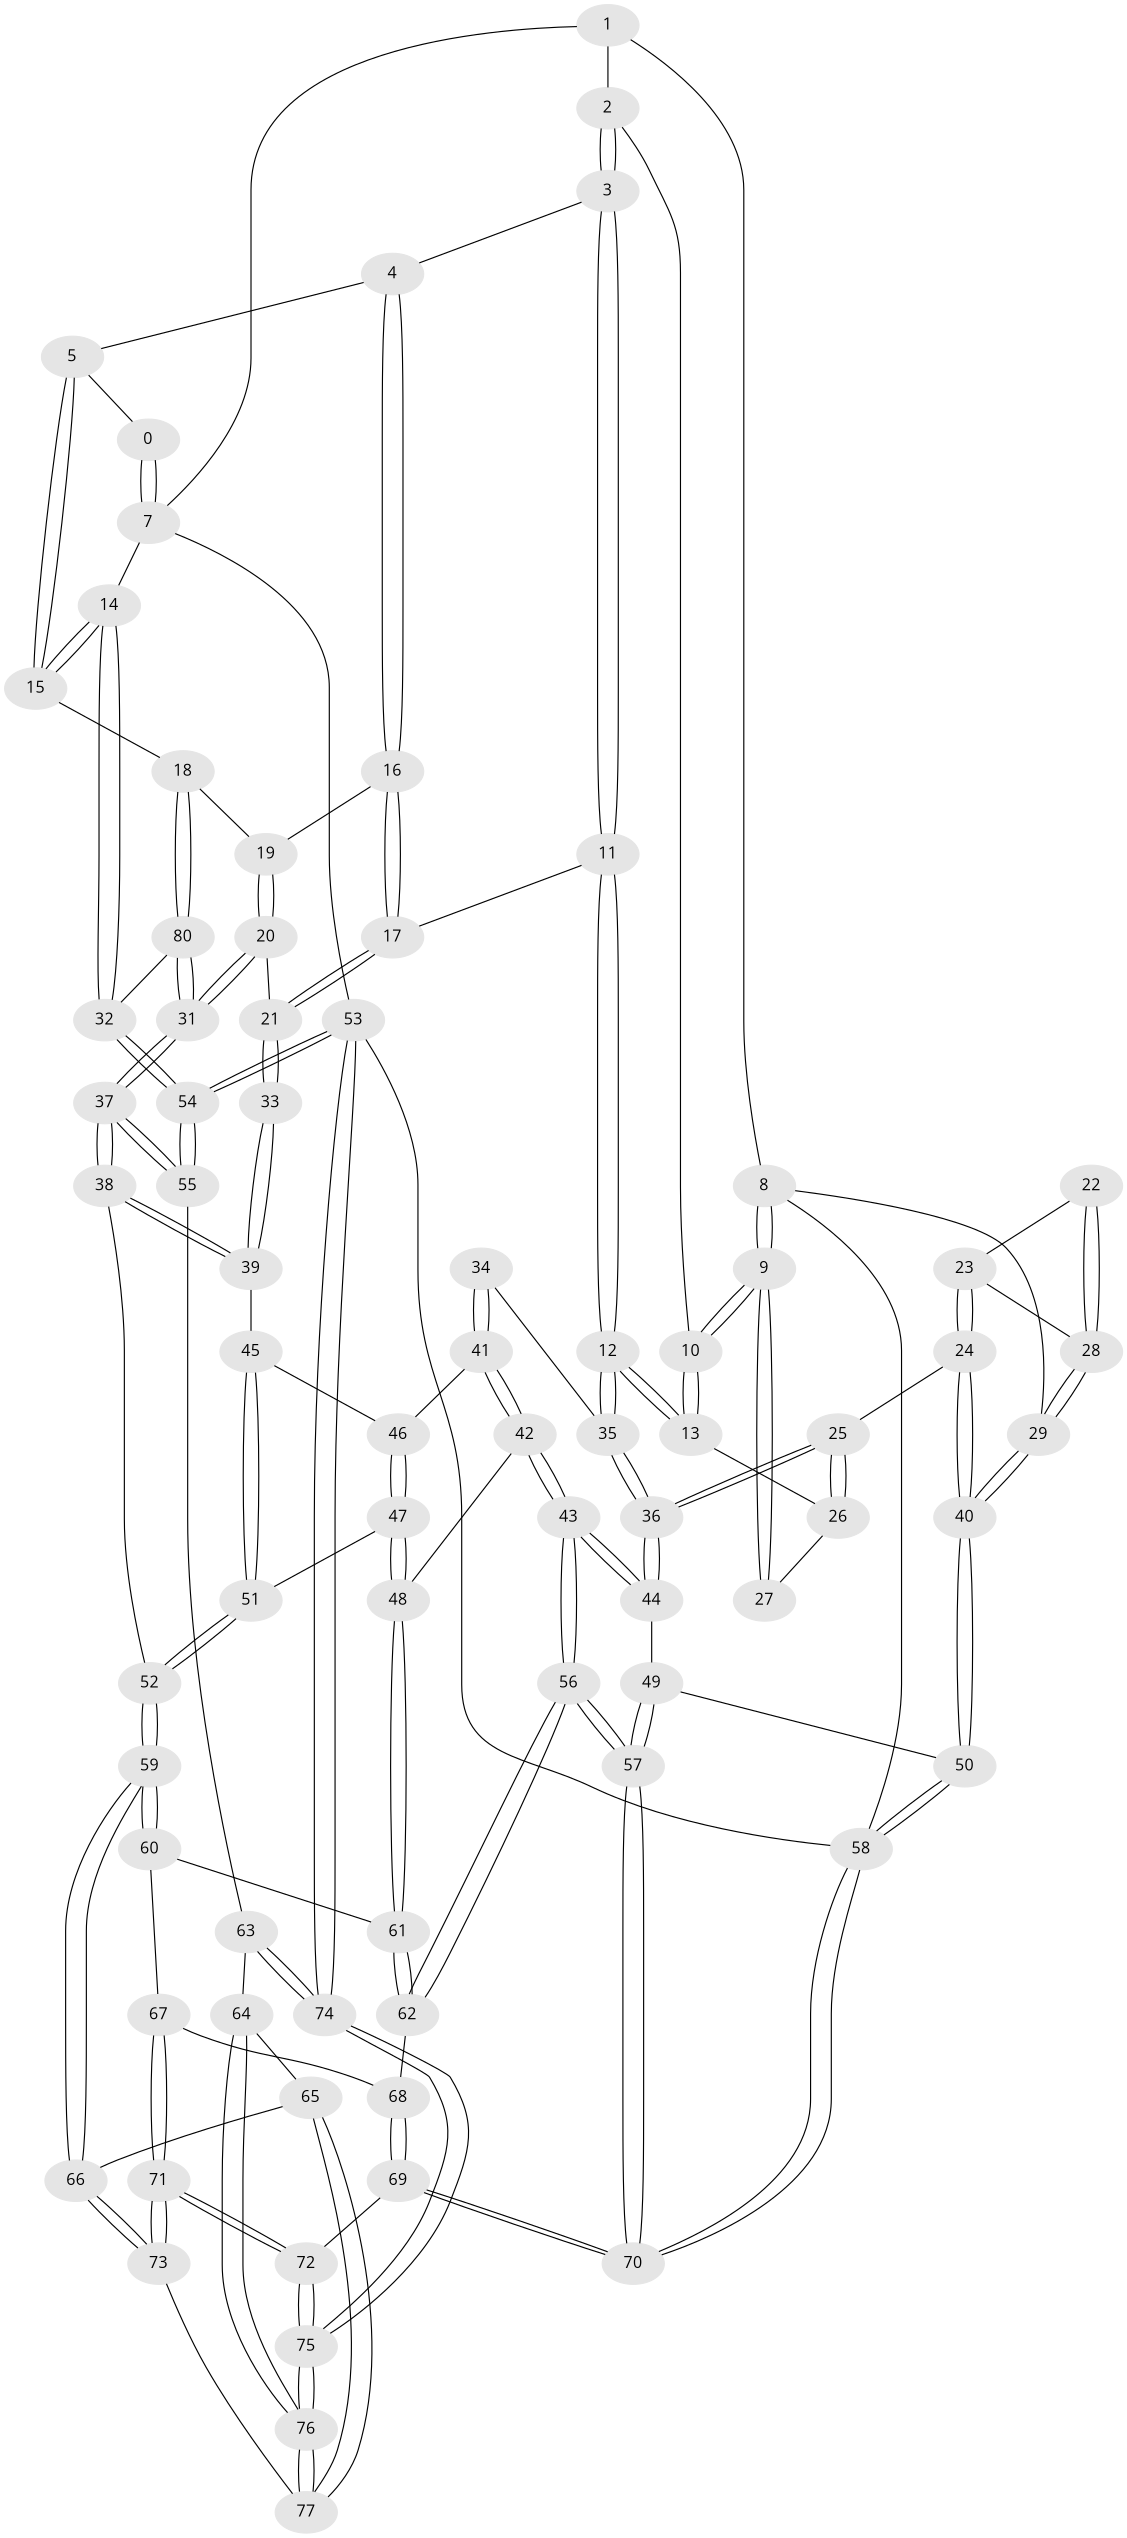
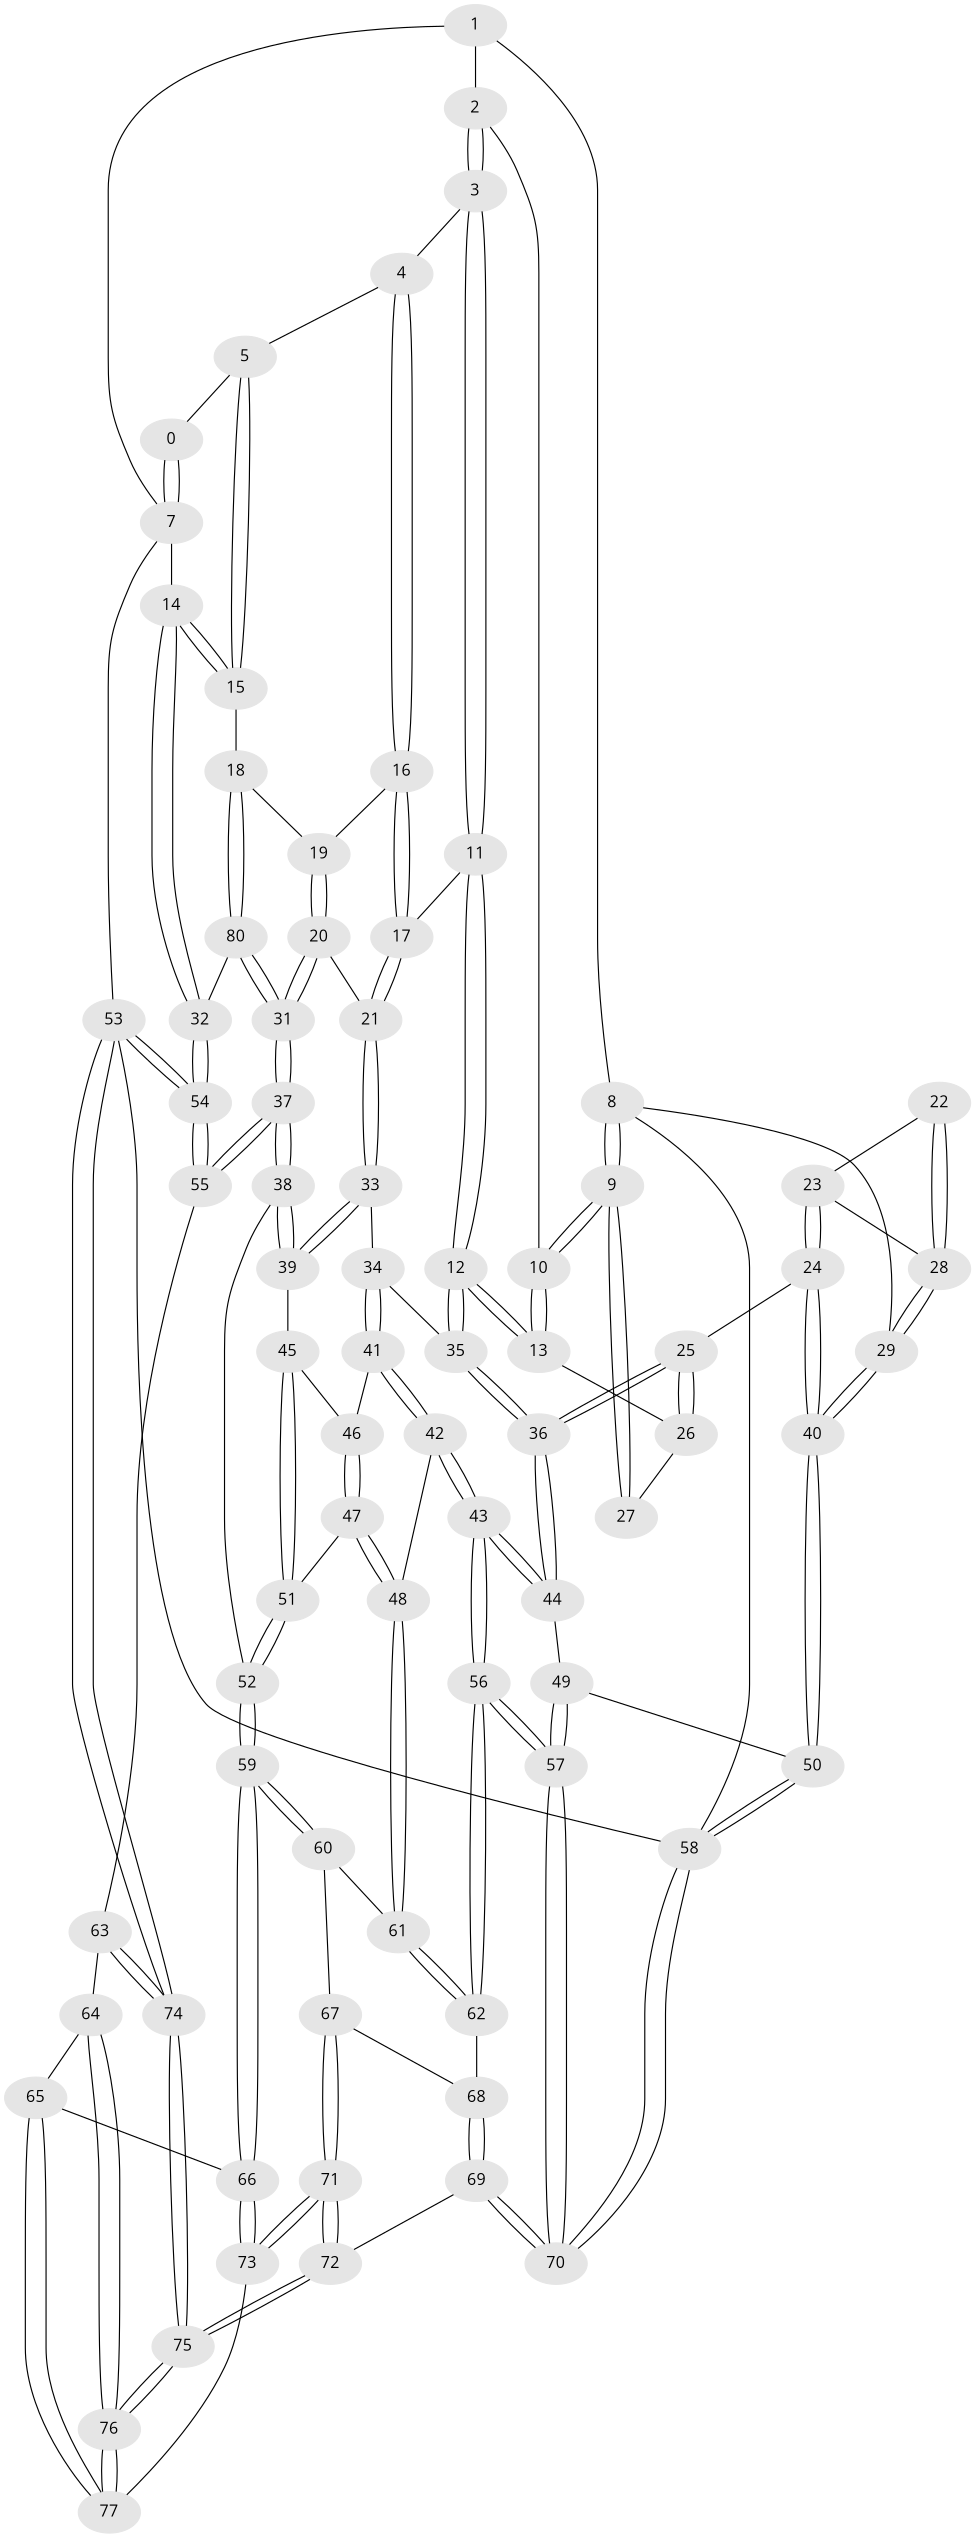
none -> (372, 1227)
